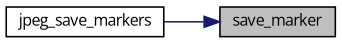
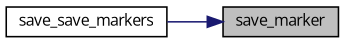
(85, 22) -> (87, 22)
